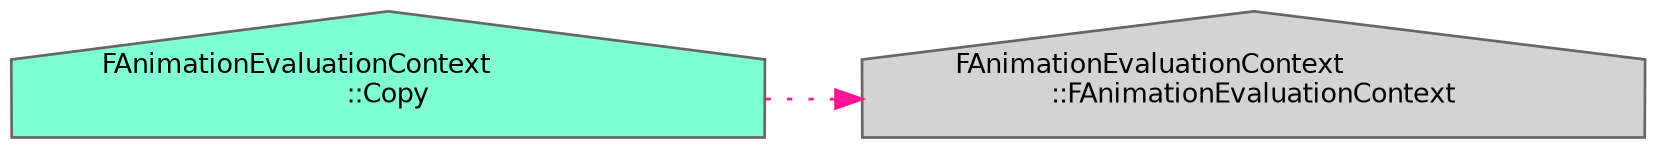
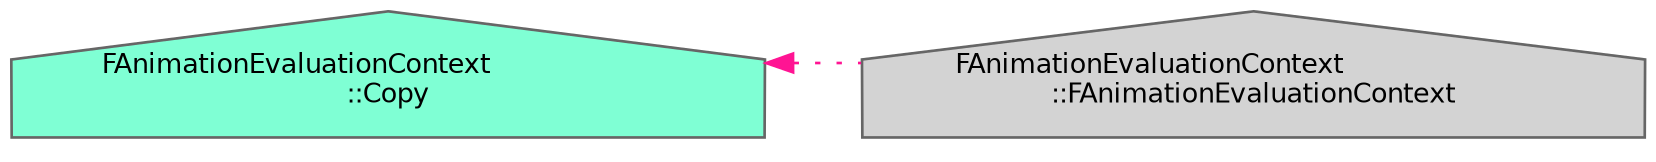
(801, 99) -> (827, 63)
